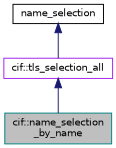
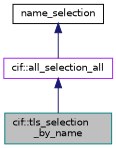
(58, 68) -> (58, 68)
(58, 128) -> (58, 128)
